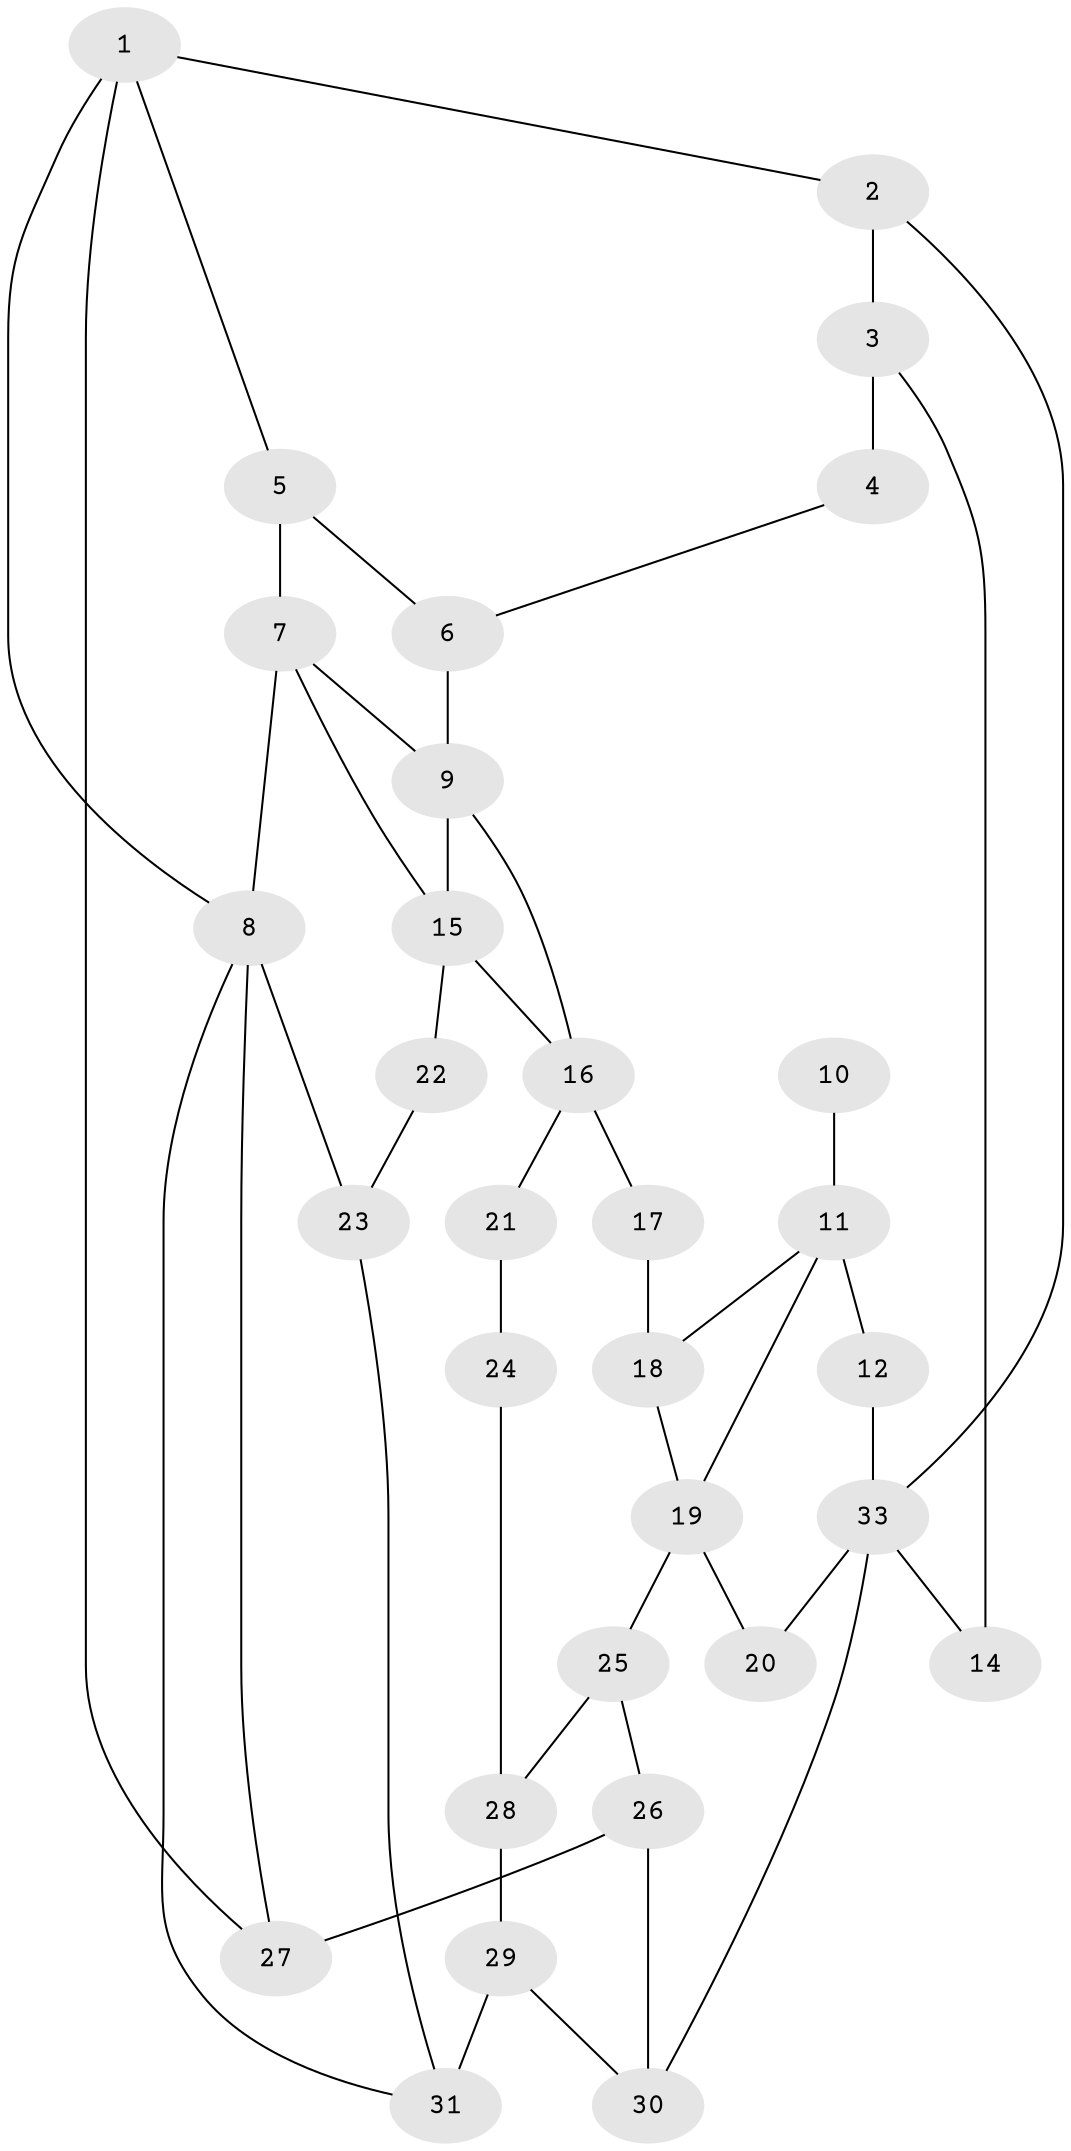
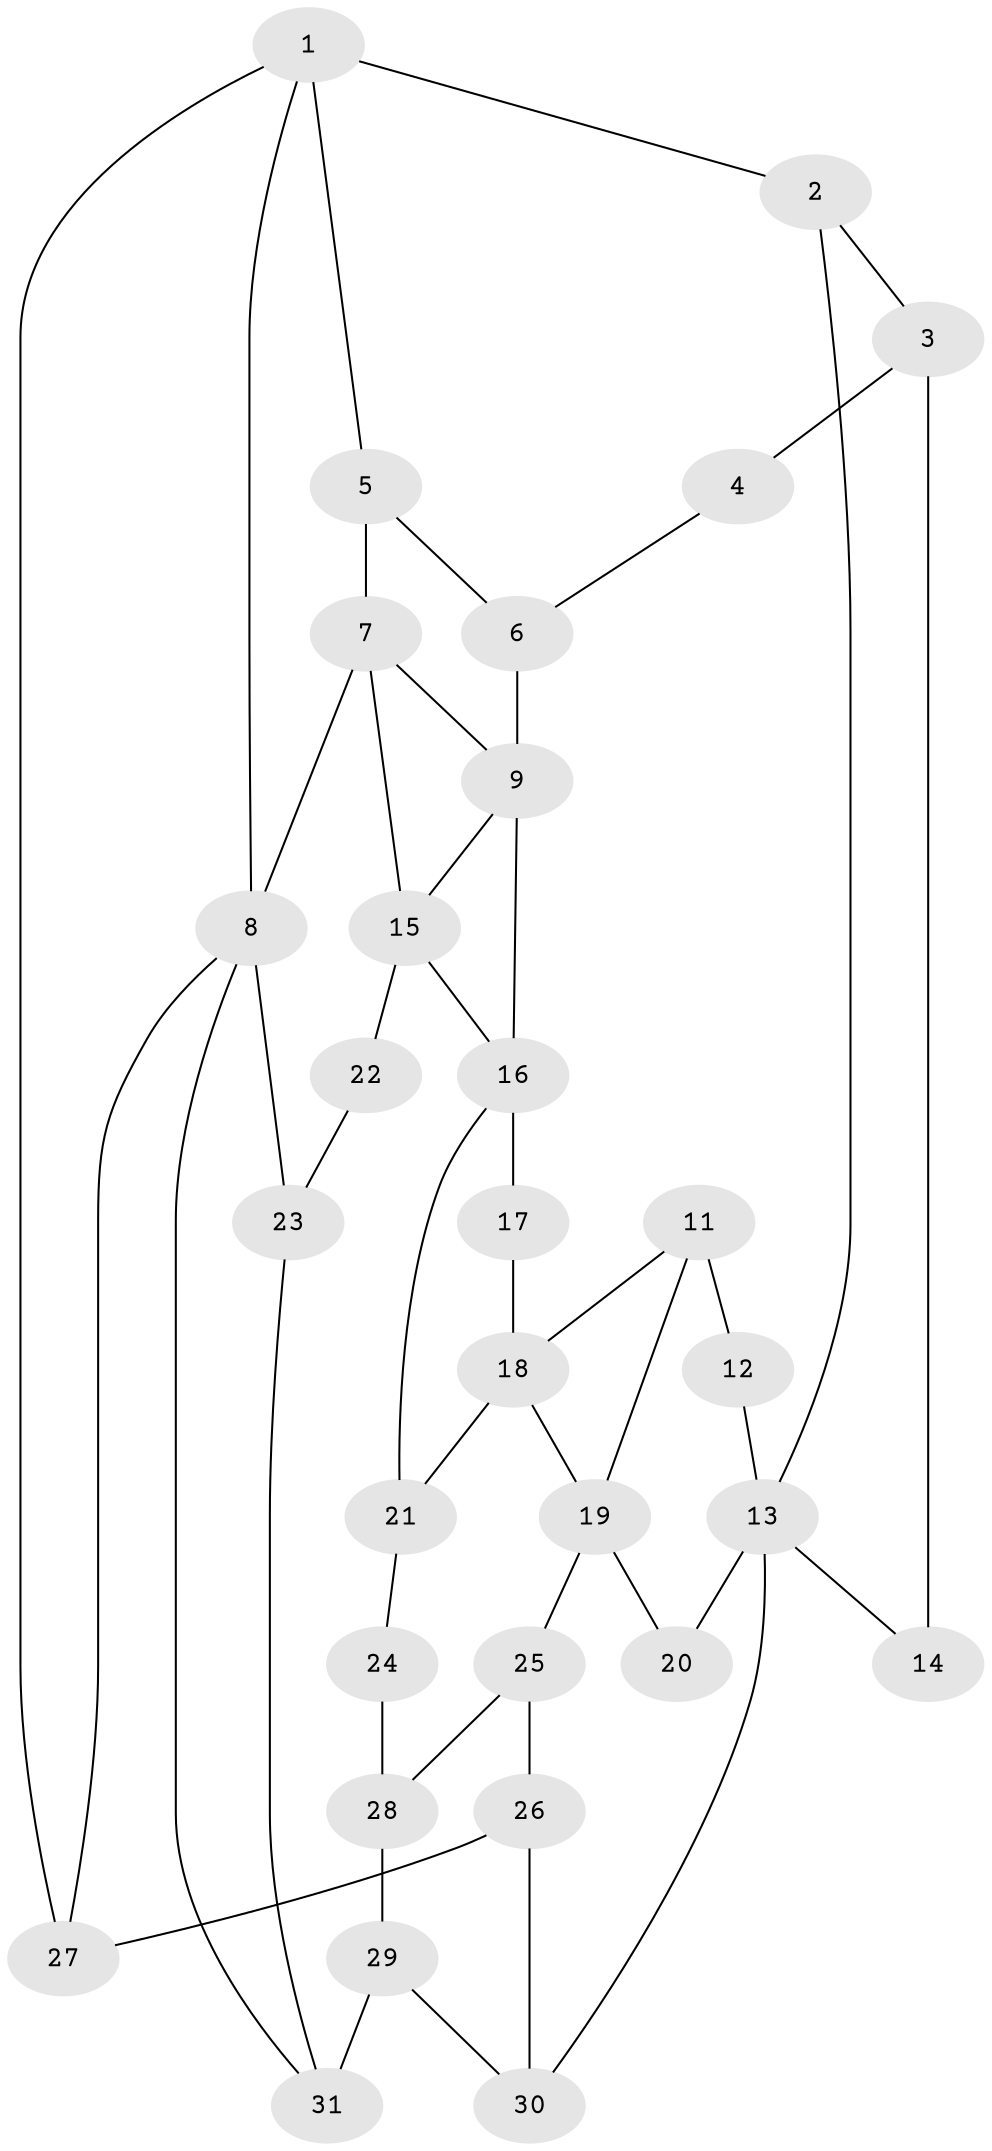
(834, 1075) -> none
none -> (457, 1443)
(873, 1517) -> (763, 1517)
